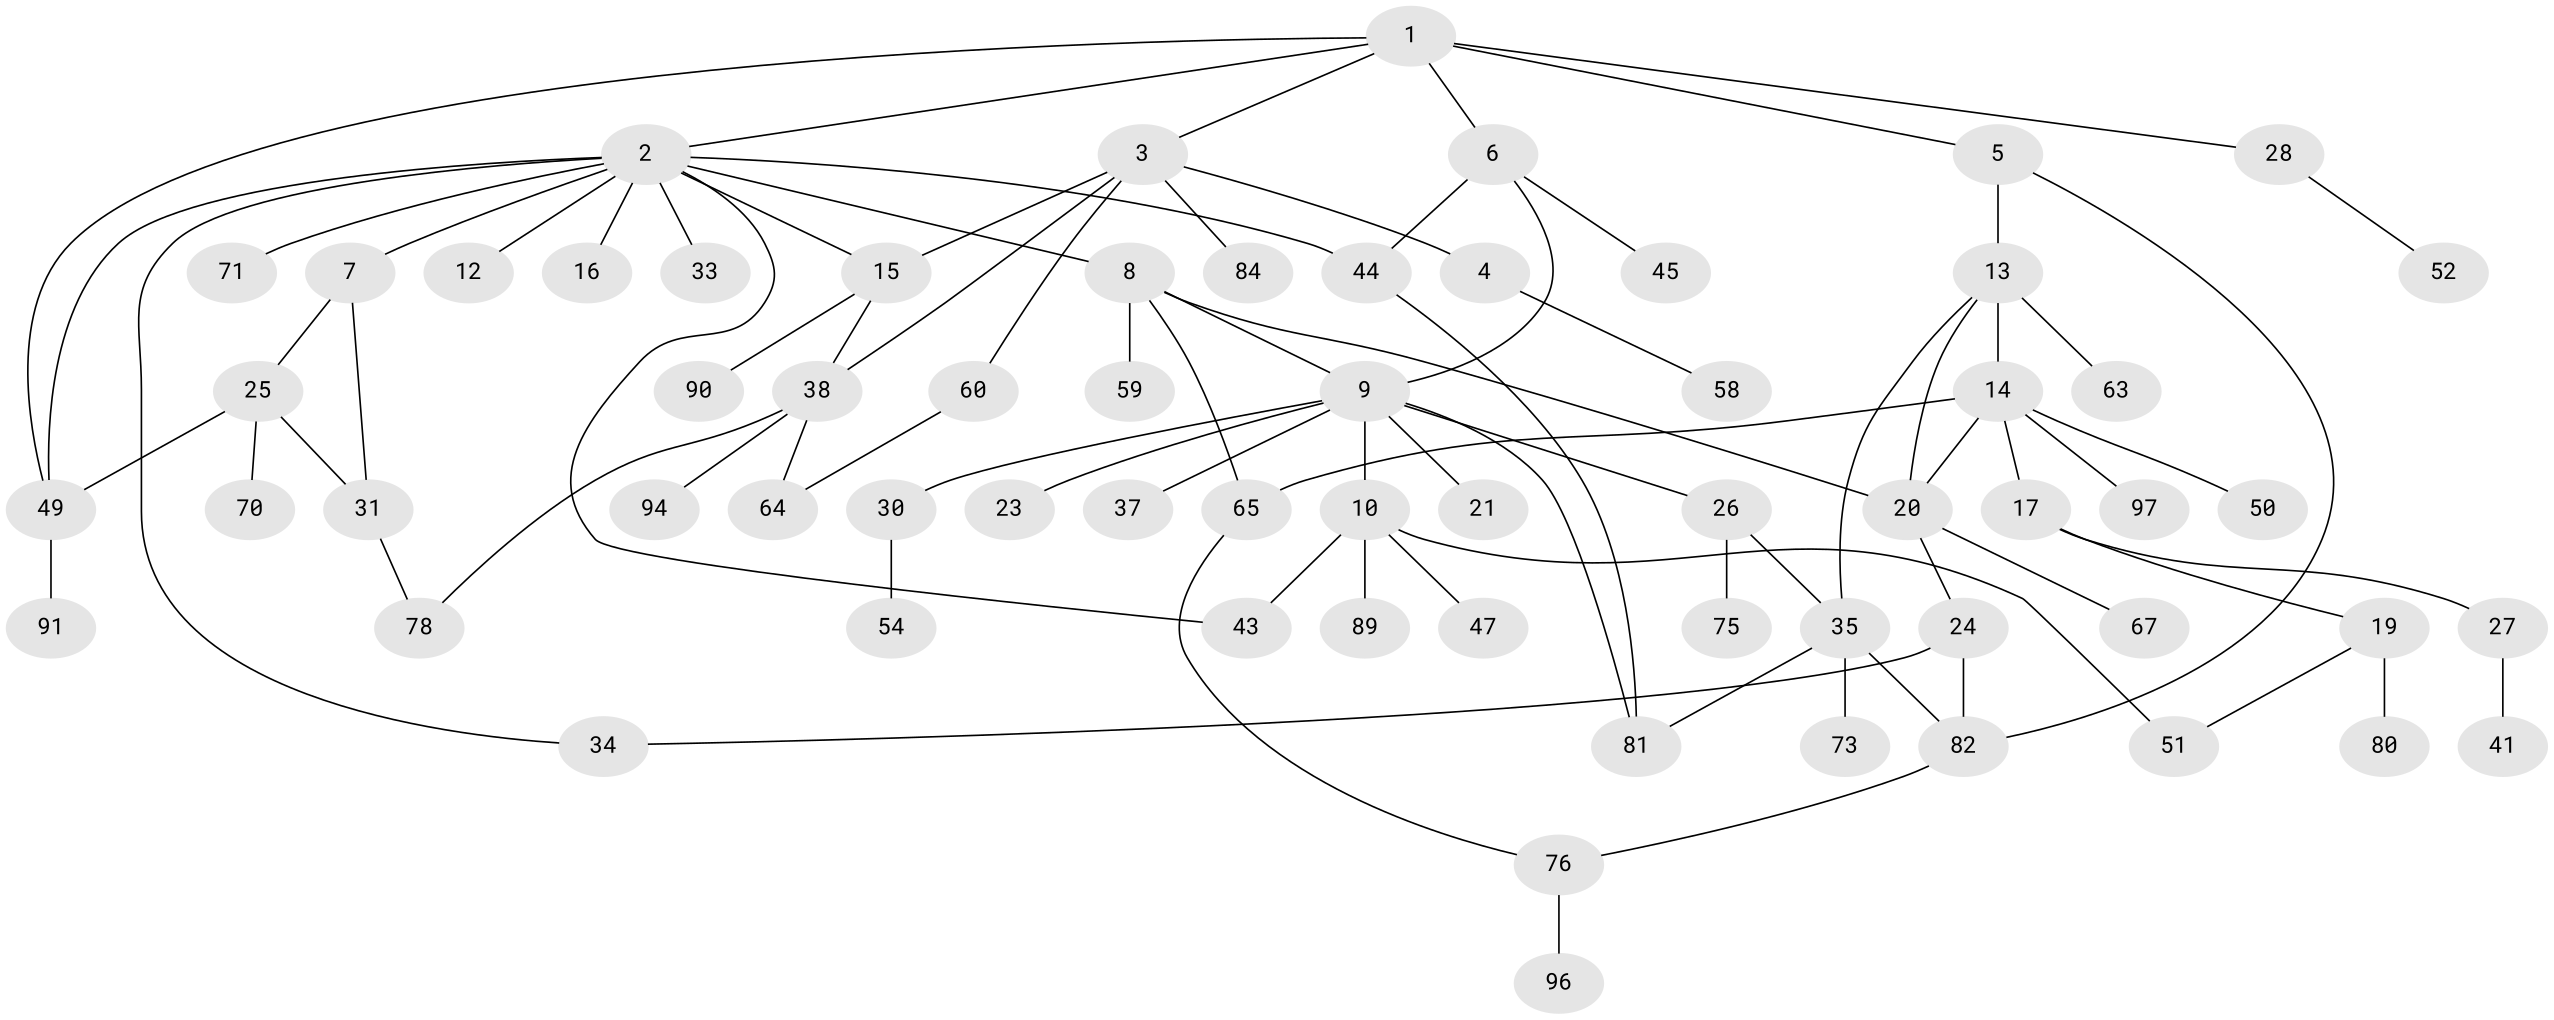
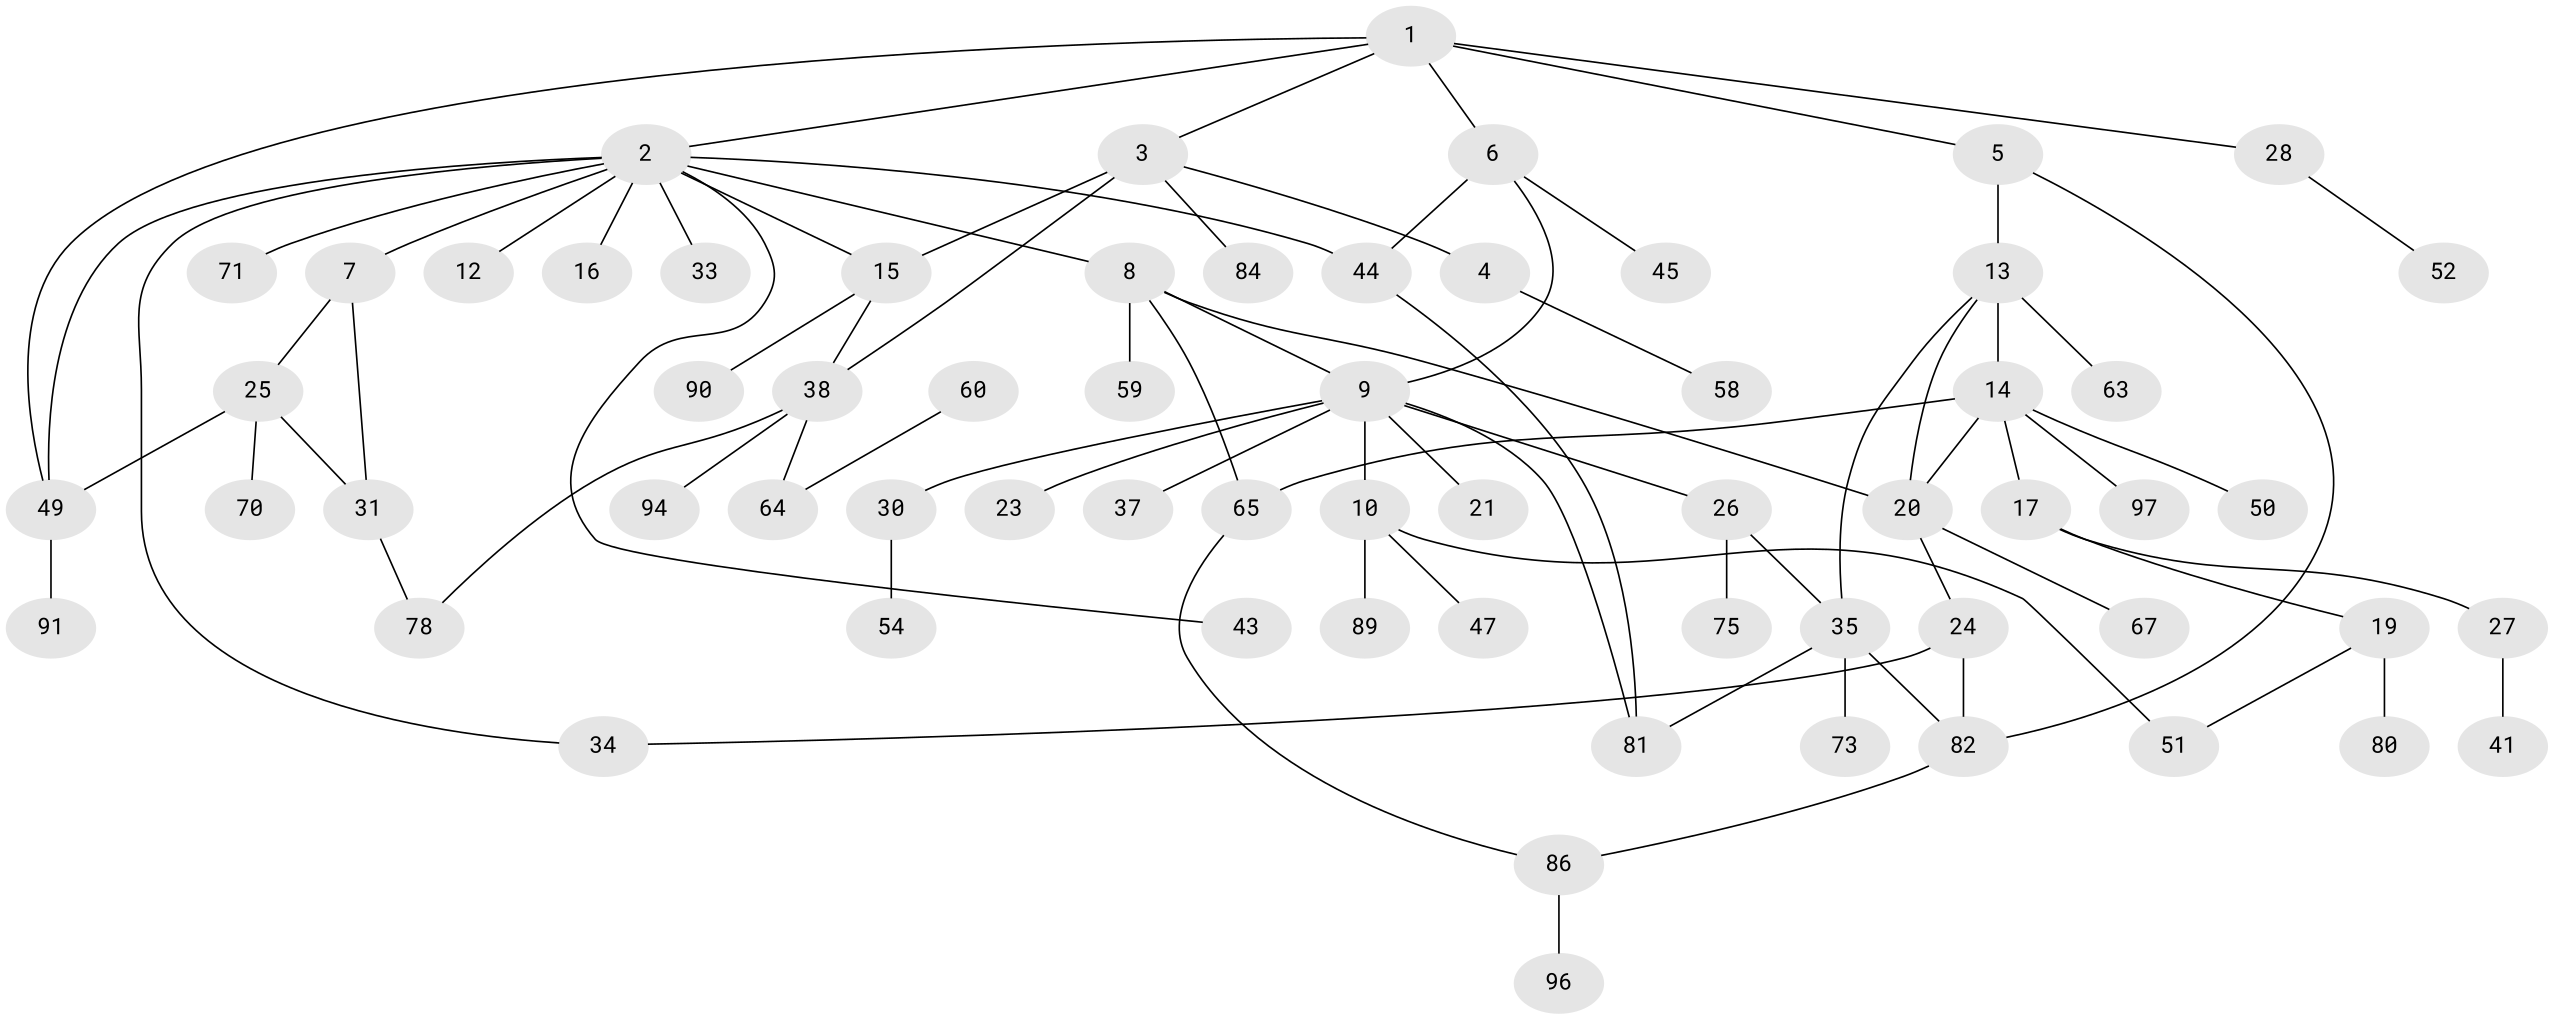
(1052, 269) -> none
(1306, 569) -> none
(1559, 865) -> (1559, 865)
